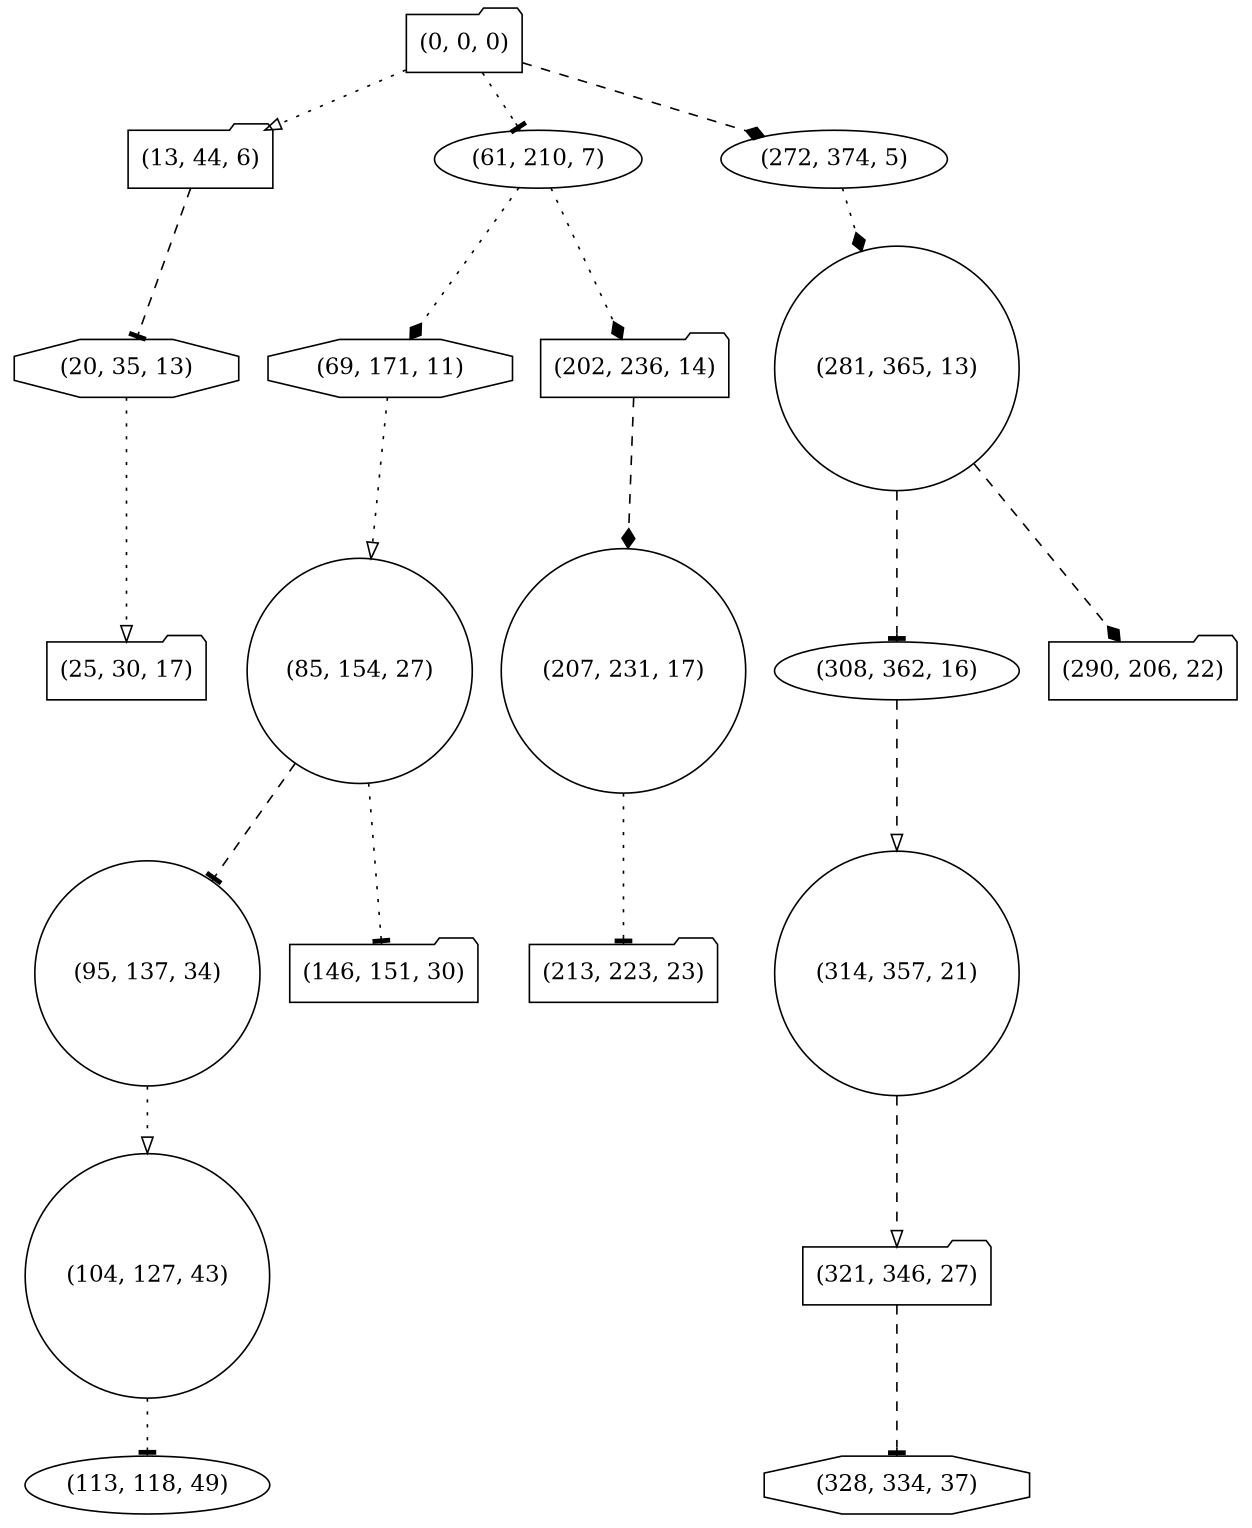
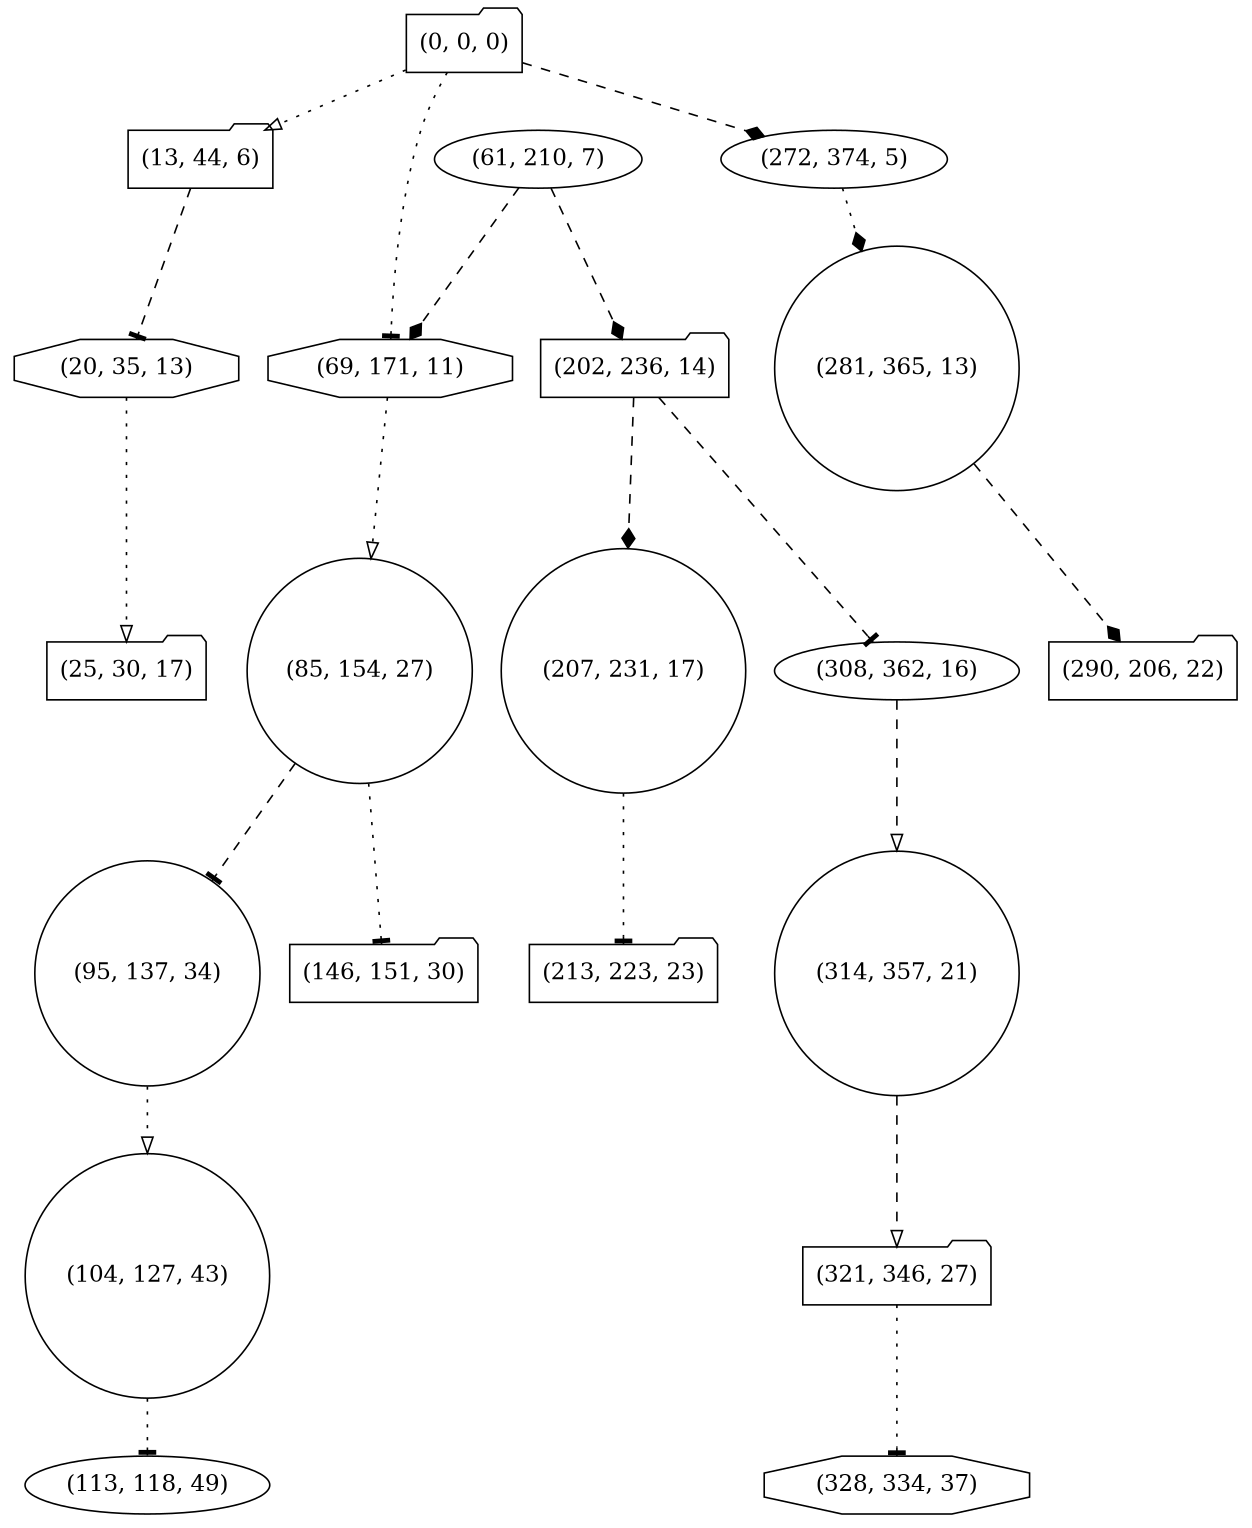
(499, 98) -> (405, 198)
(582, 255) -> (582, 255)
(470, 256) -> (470, 256)
(897, 562) -> (763, 517)
(897, 1376) -> (897, 1376)
